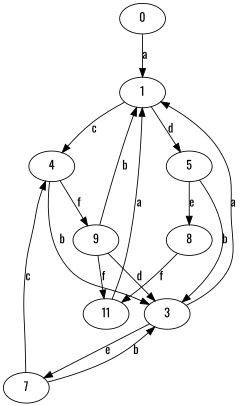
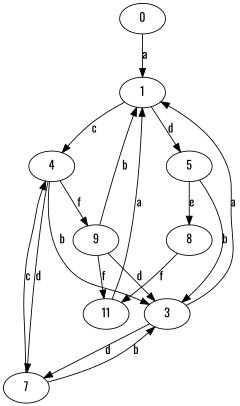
none -> (35, 272)
(108, 351) -> (108, 351)
